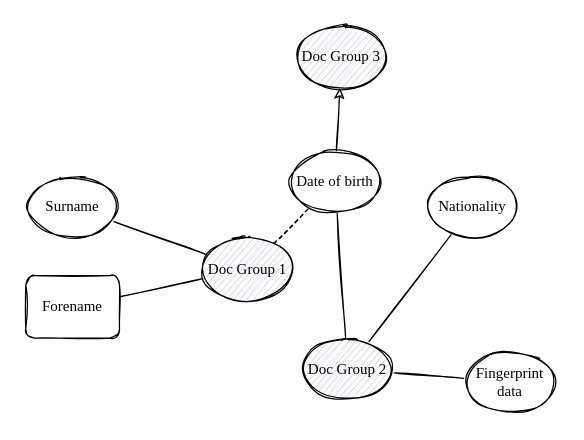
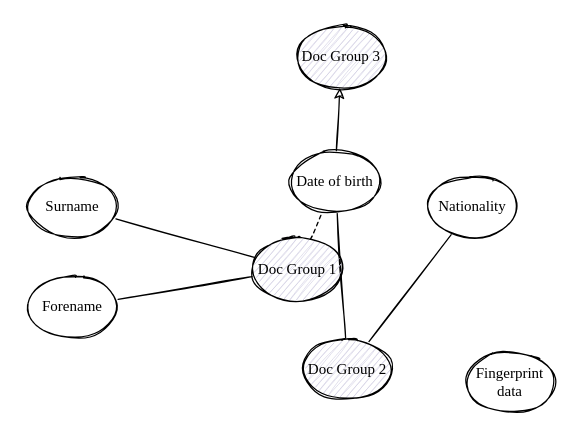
(248, 269) -> (298, 269)
(73, 307) -> (73, 307)
(428, 376) -> none
